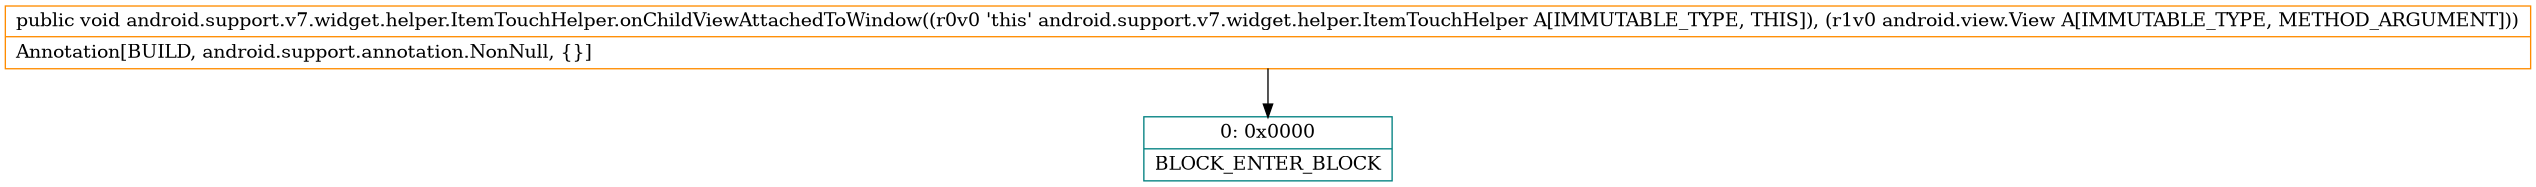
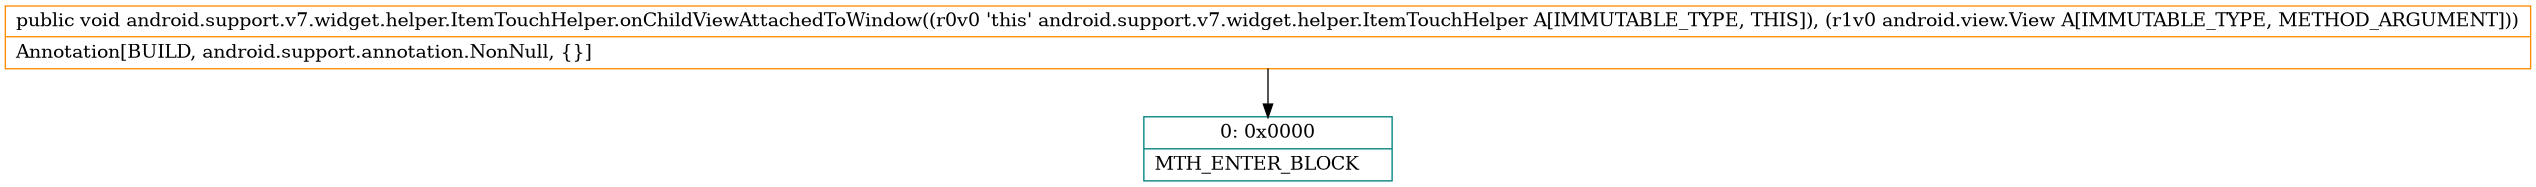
(1268, 164) -> (1257, 164)
